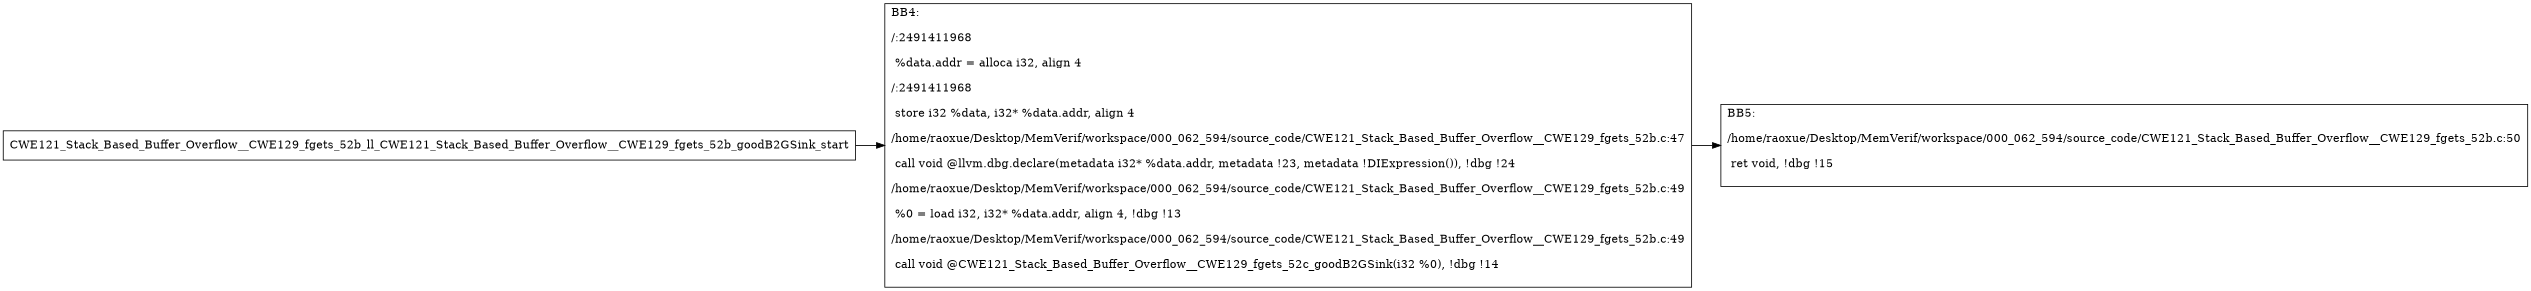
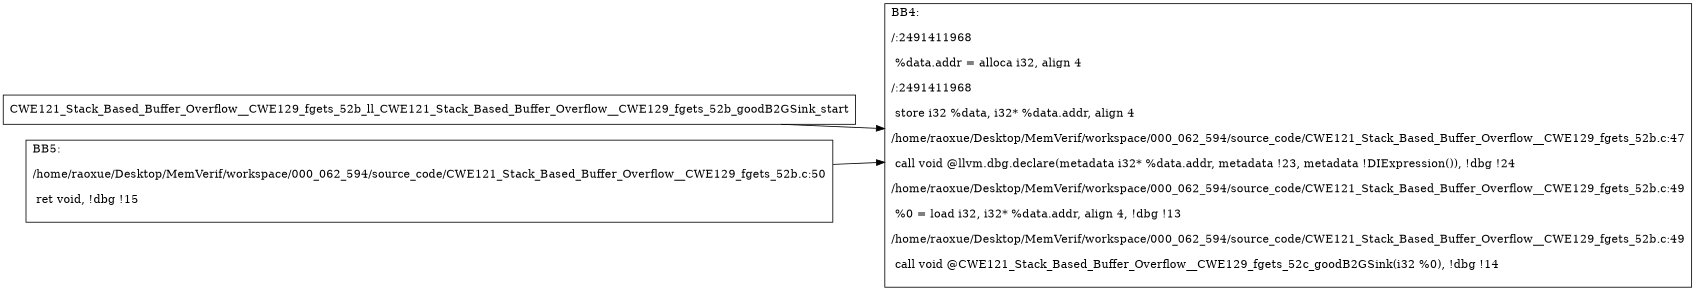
(1702, 145) -> (855, 163)
